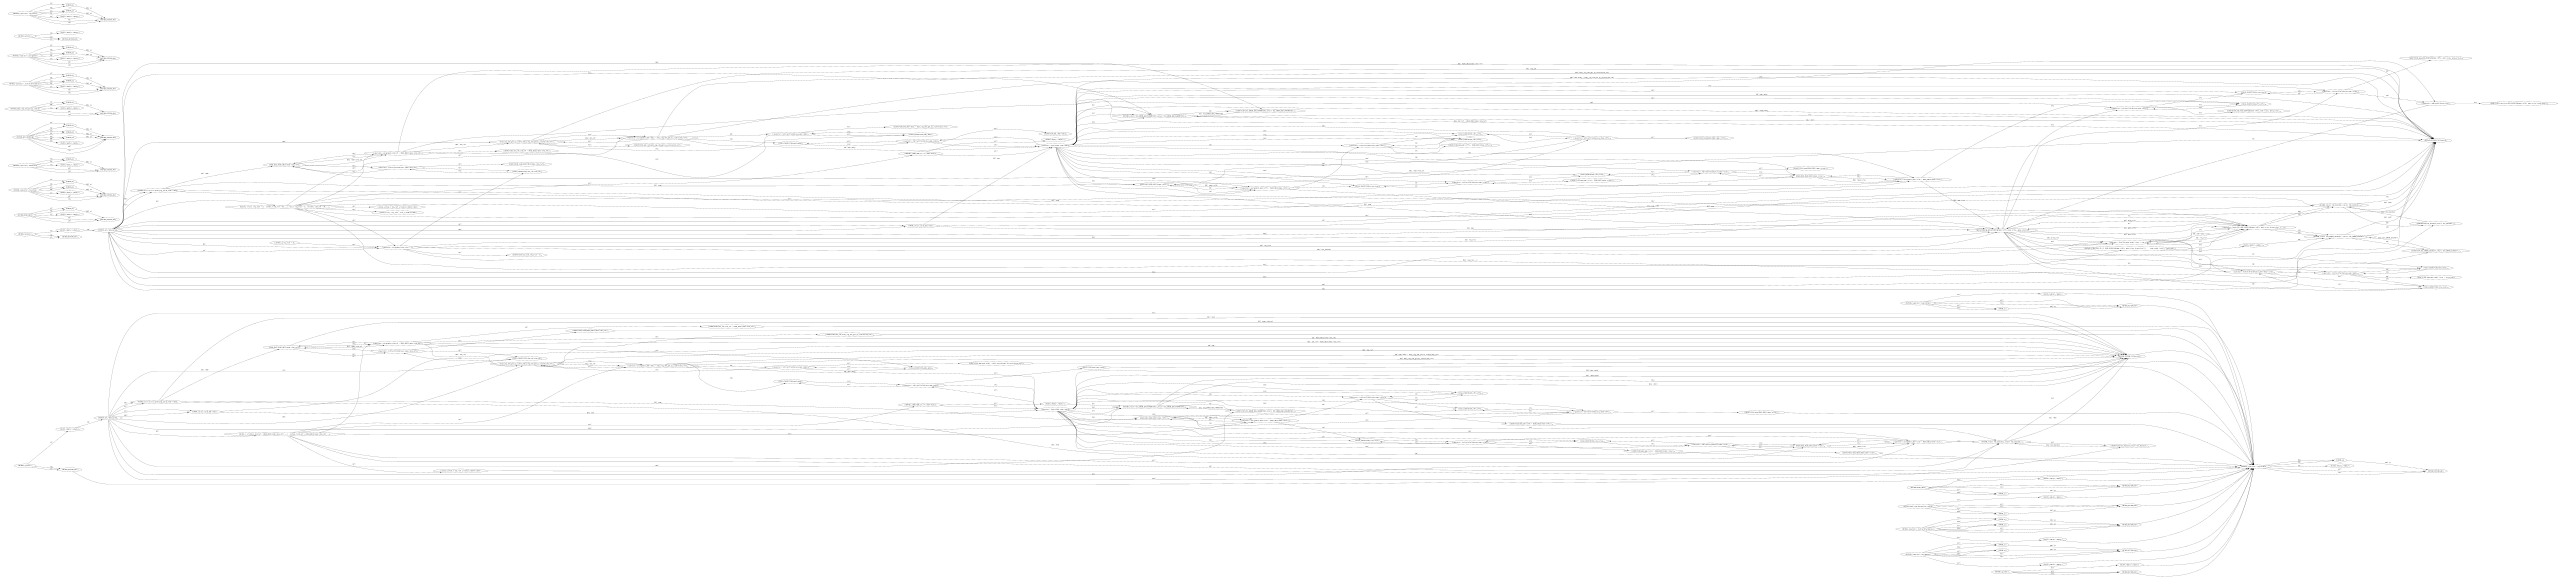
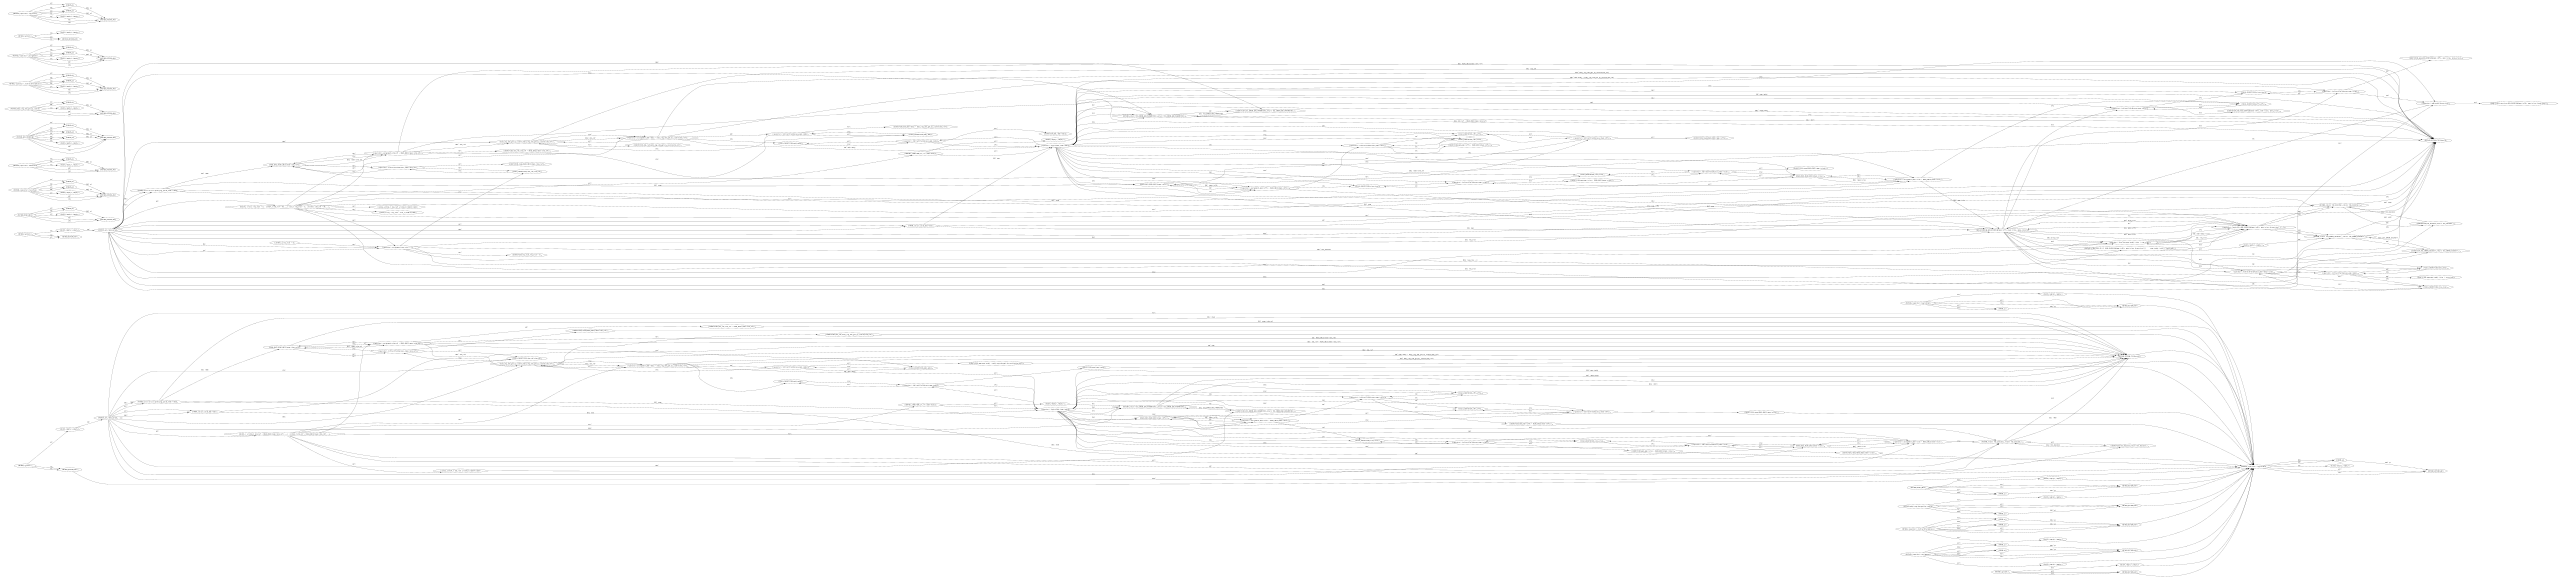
(1208, 246) -> (1421, 269)
(2193, 253) -> (2328, 181)
